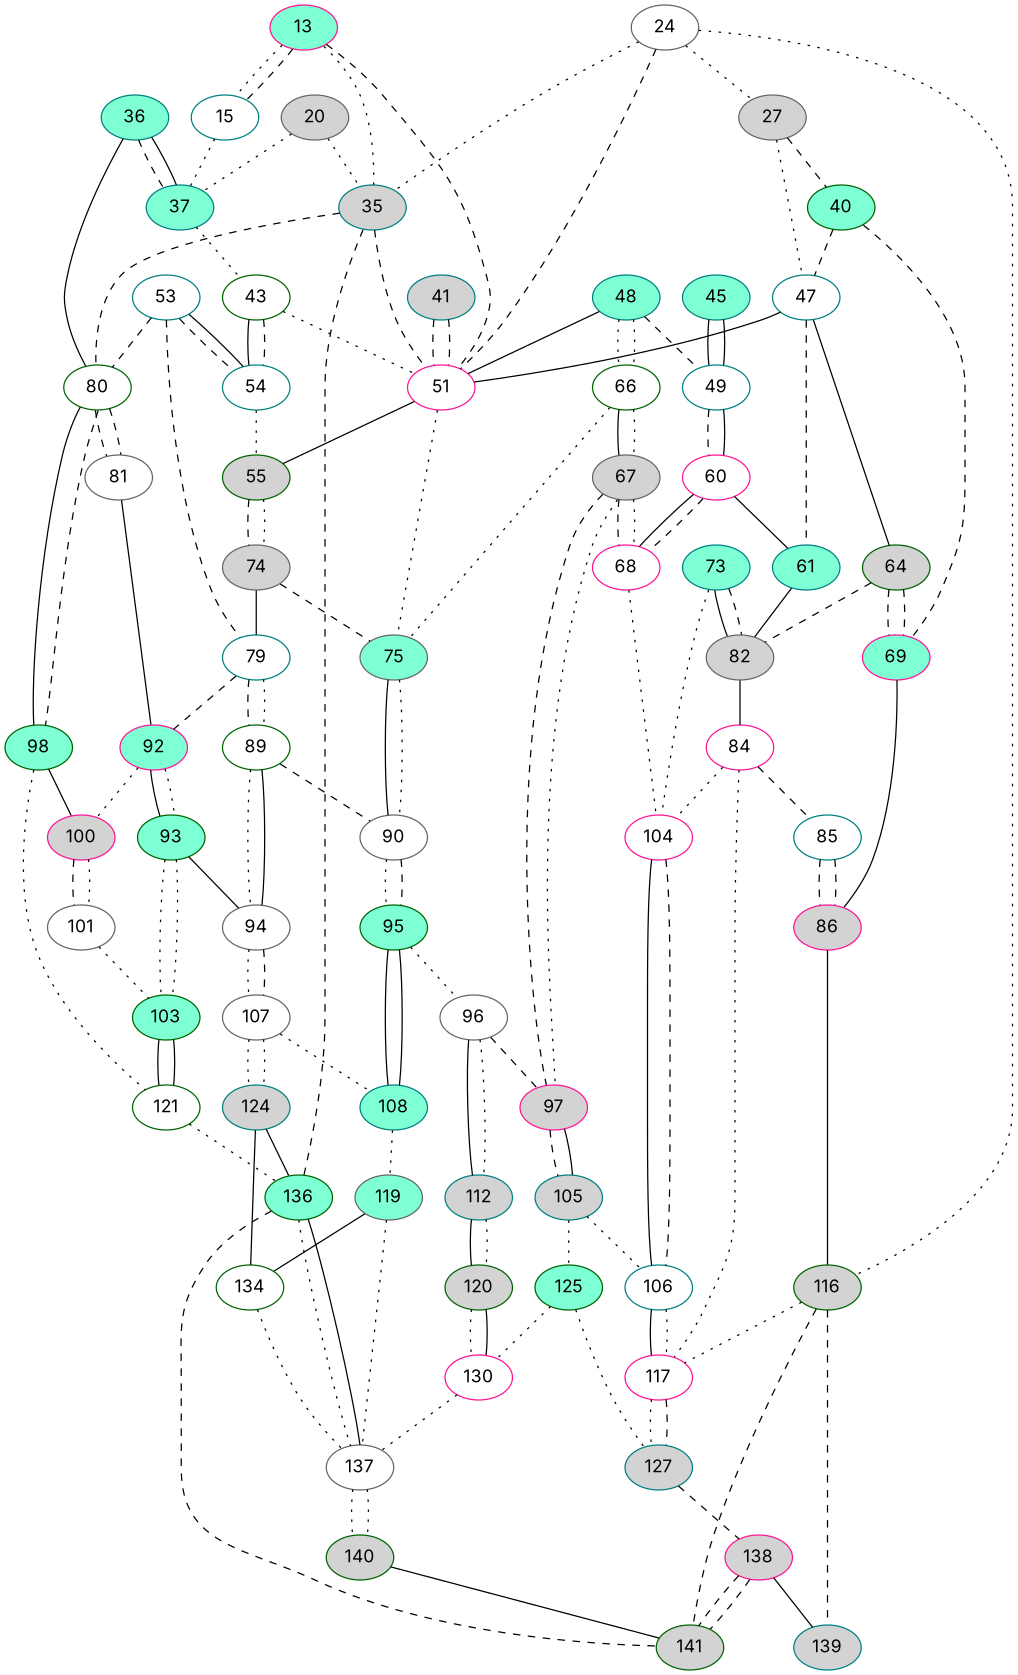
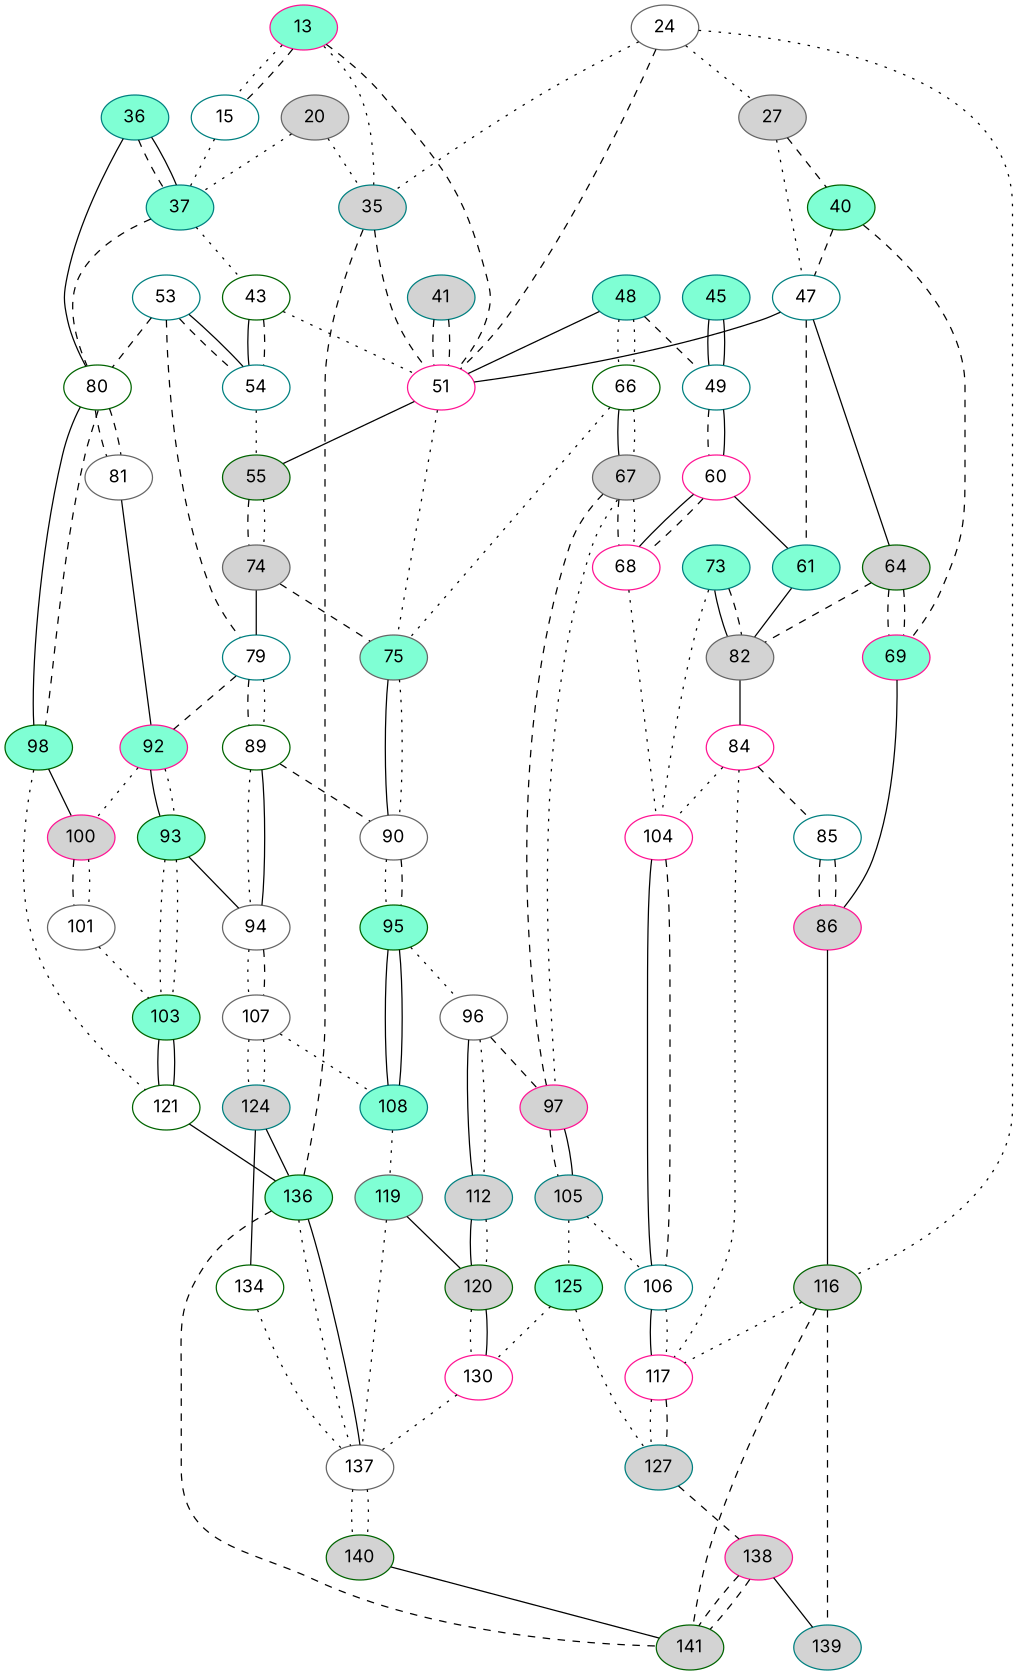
(181, 246) -> (80, 276)
(232, 1152) -> (232, 1152)
(324, 1240) -> (434, 1242)
